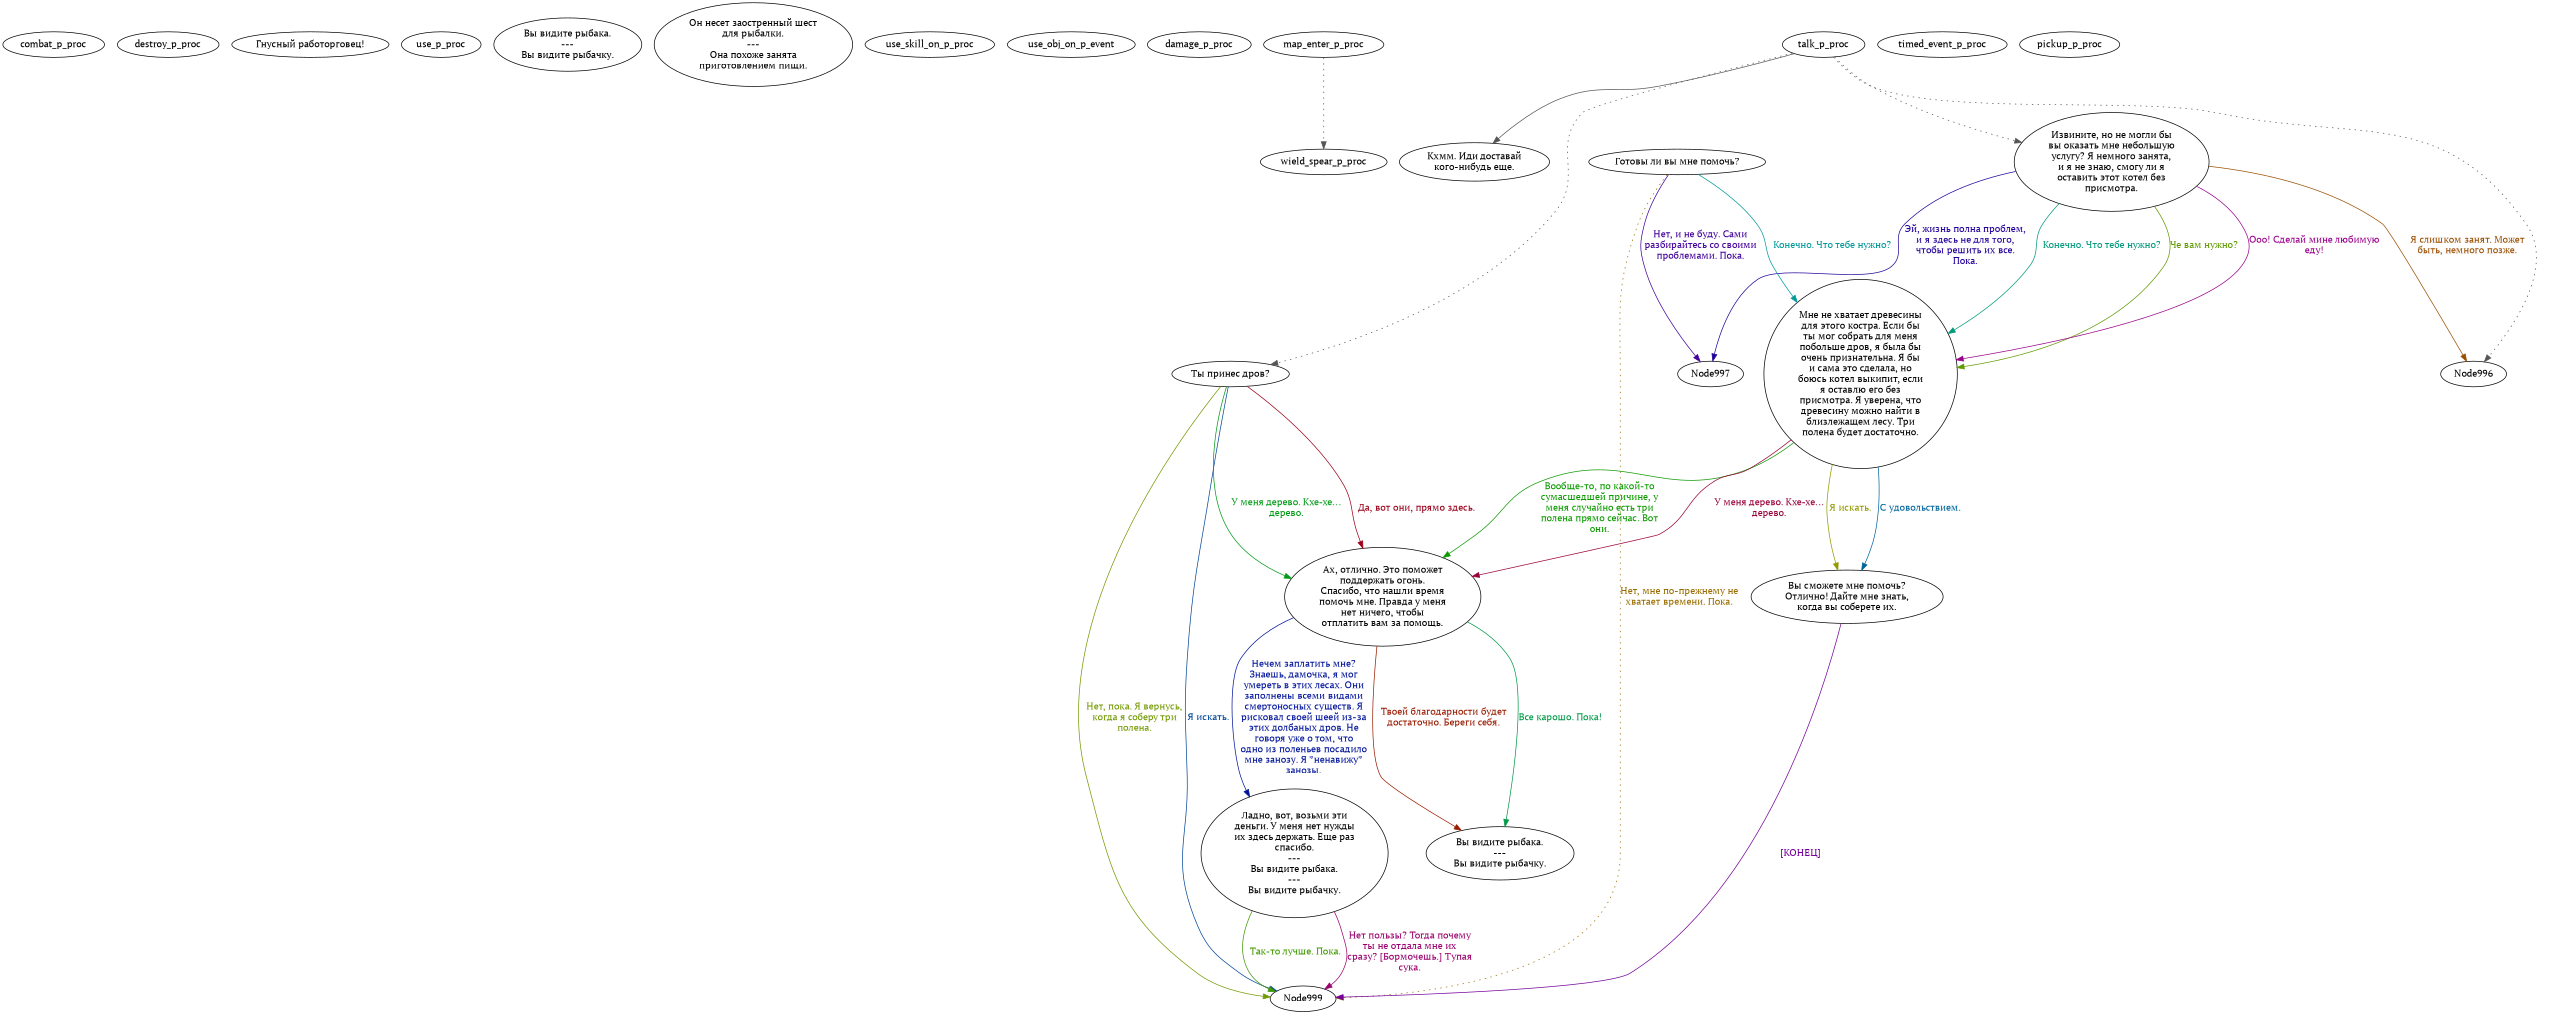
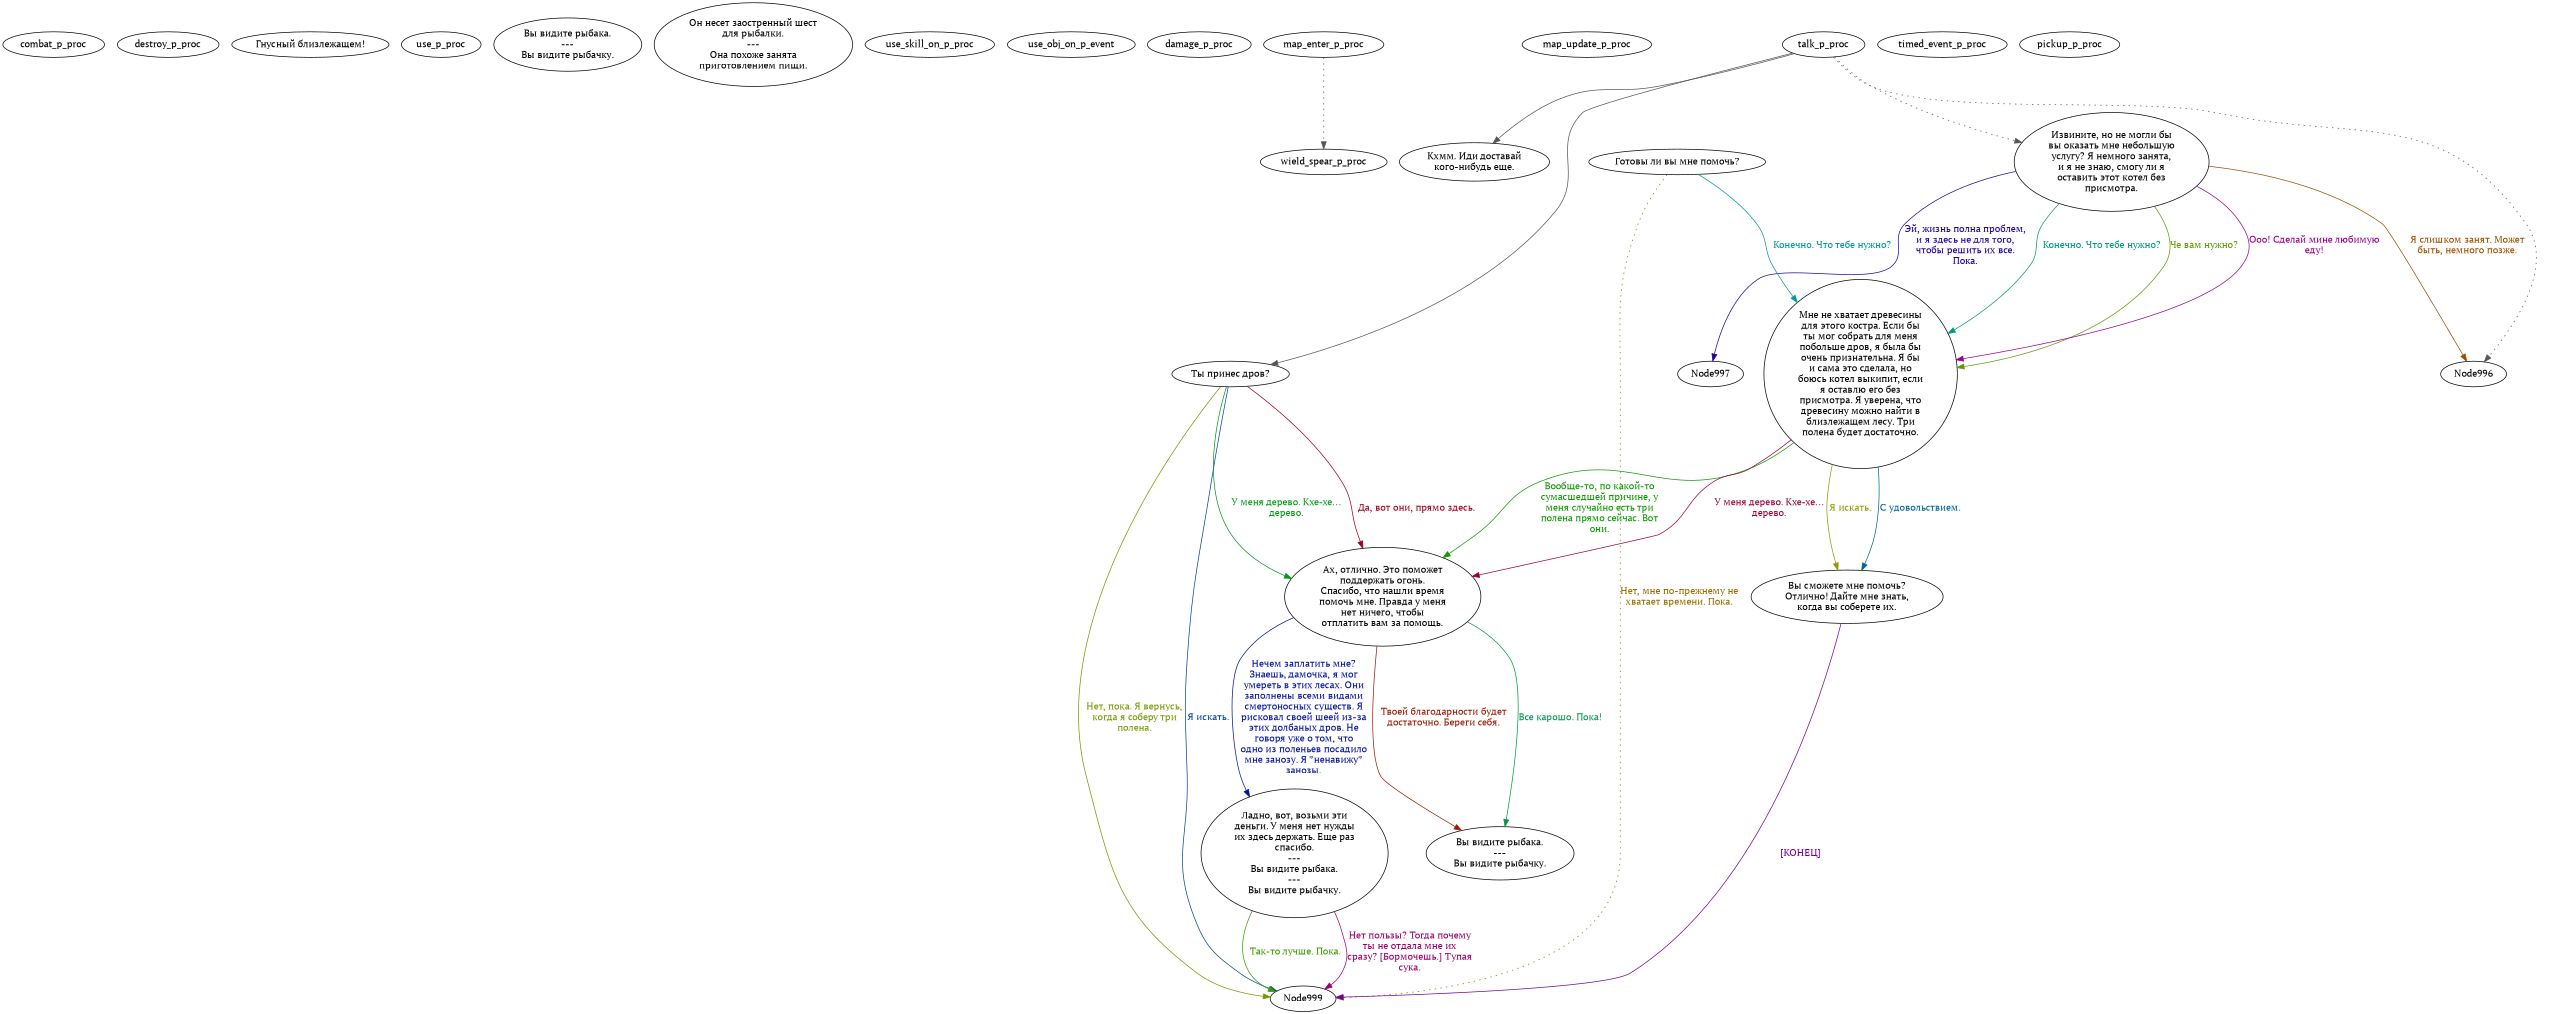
(310, 45) -> (310, 45)
none -> (1587, 45)
(1556, 210) -> (1556, 210)
(1645, 269) -> none
